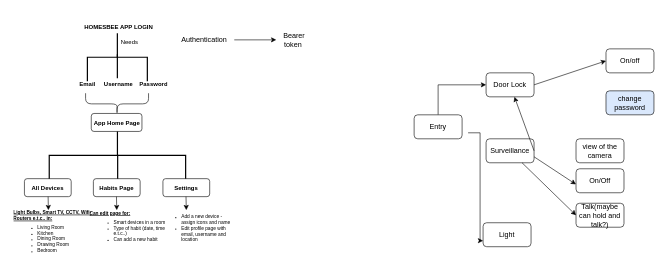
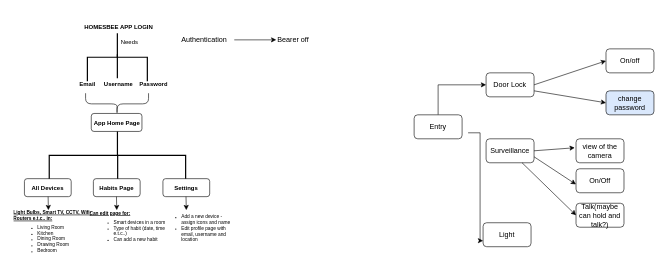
(294, 40) -> (294, 40)
none -> (569, 97)
(525, 126) -> (553, 150)
